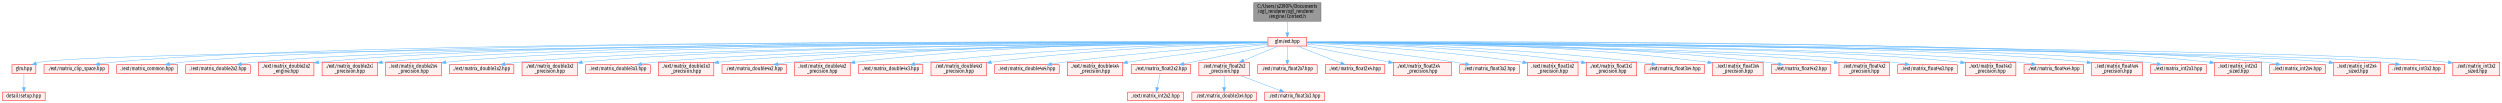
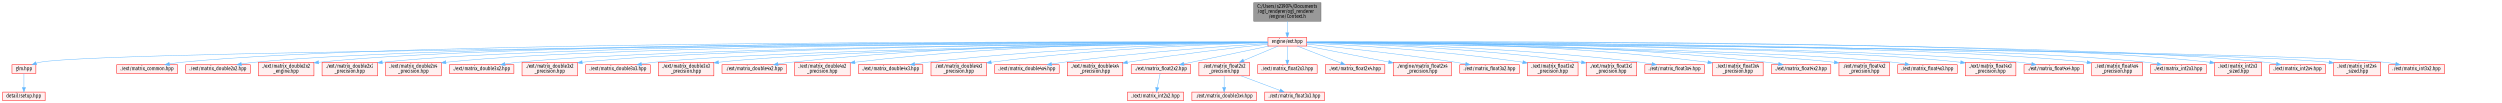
(1287, 42) -> (1287, 42)
(76, 69) -> none
(1287, 69) -> (1287, 69)
(1422, 69) -> (1422, 69)
(2476, 69) -> none
